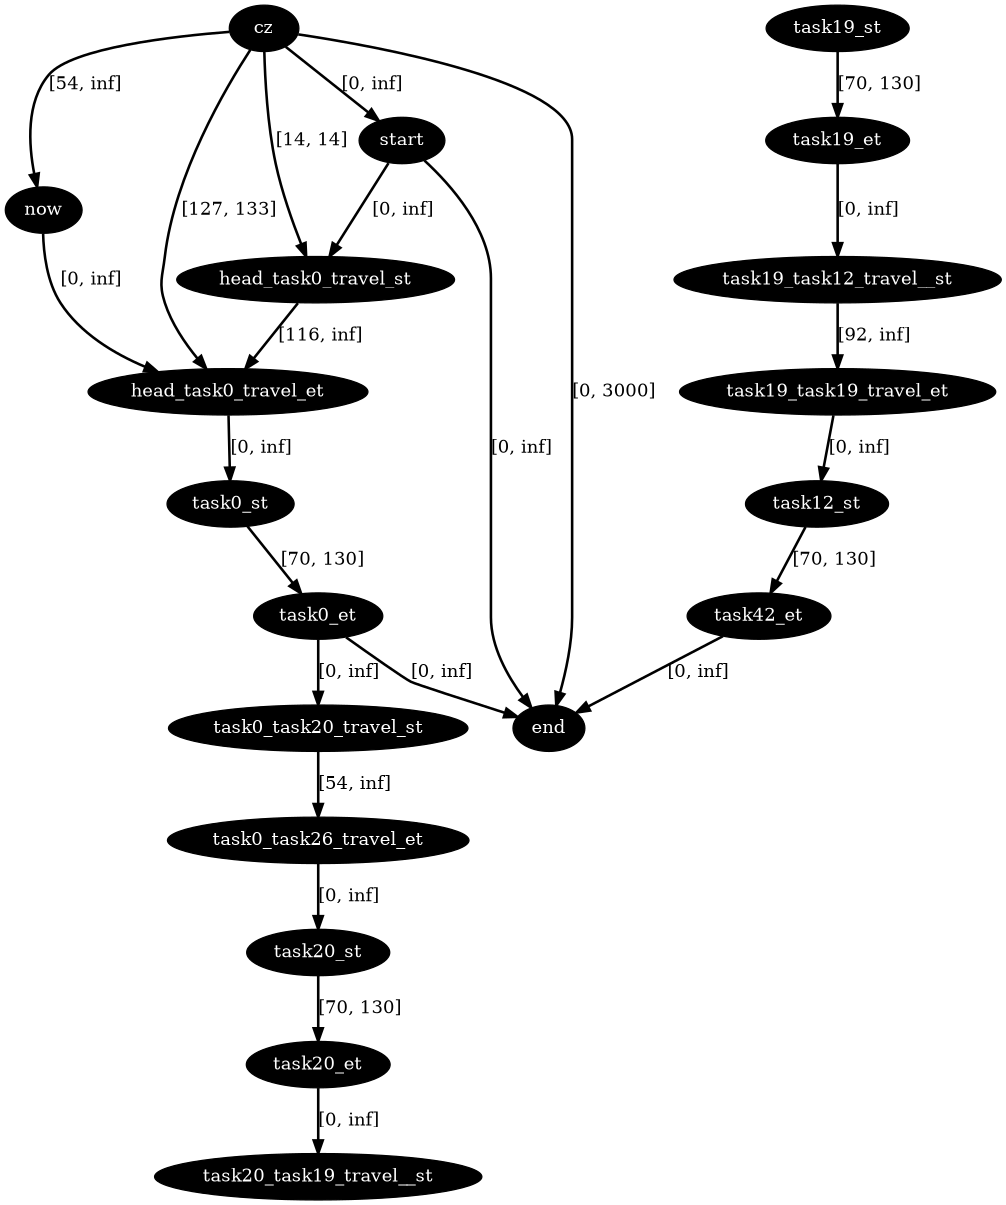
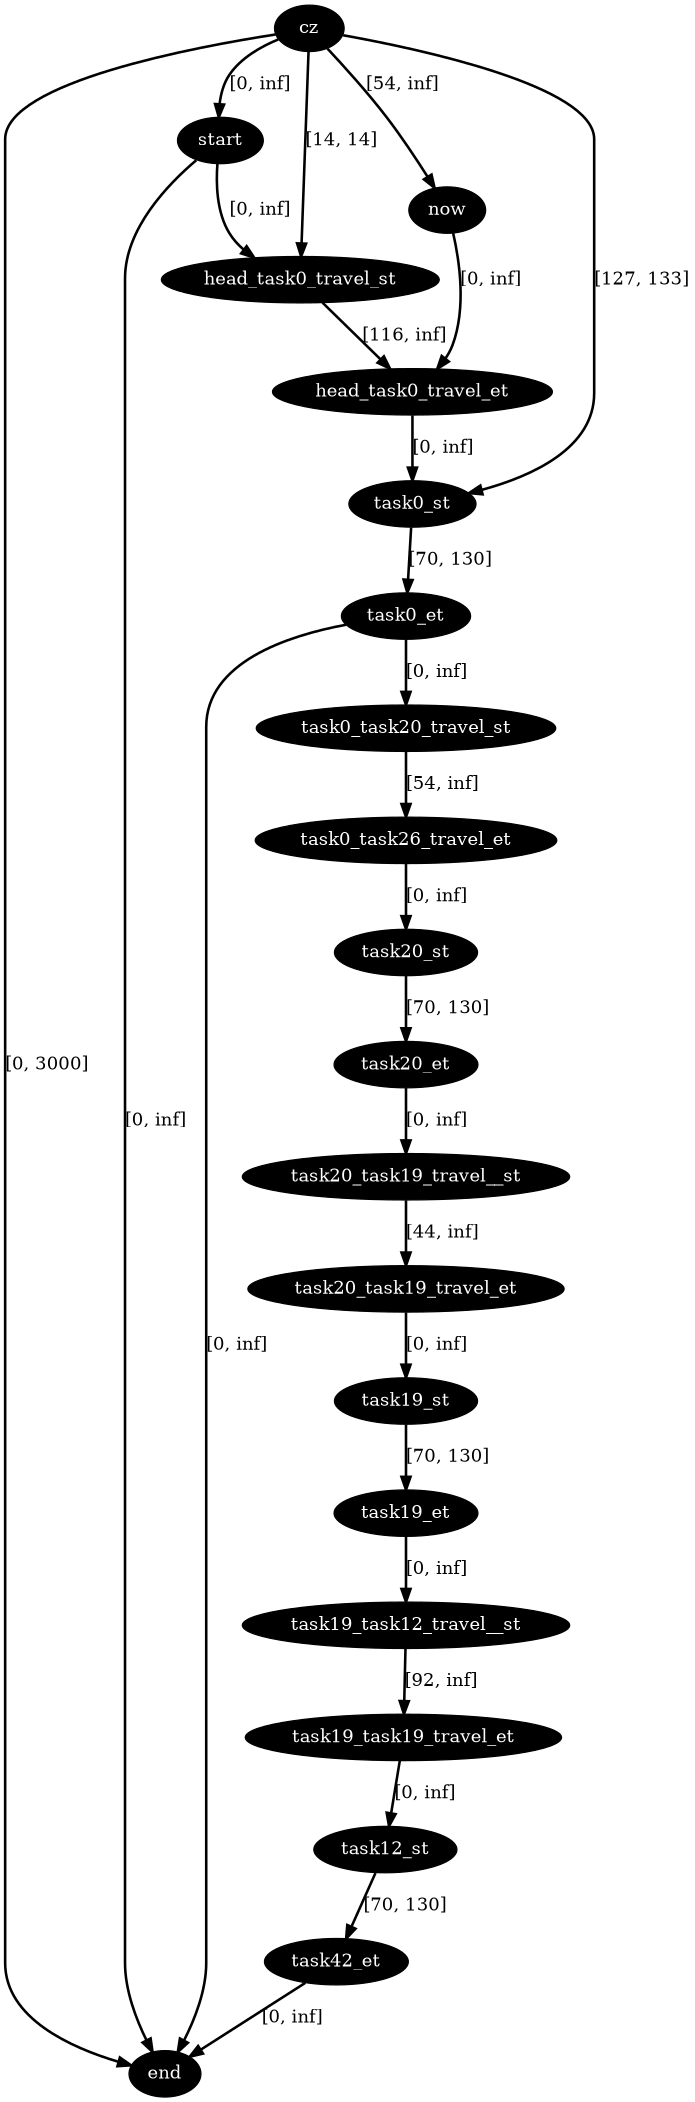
(177, 201) -> (594, 205)
none -> (406, 1289)
